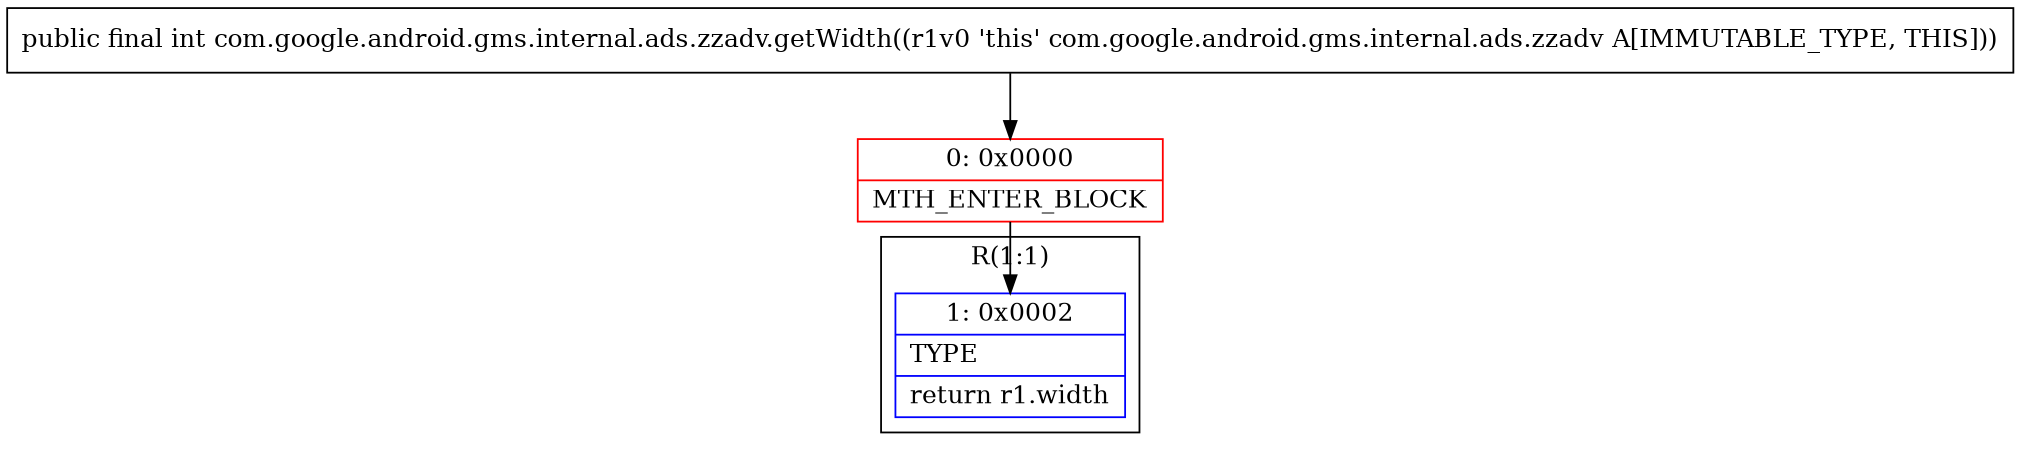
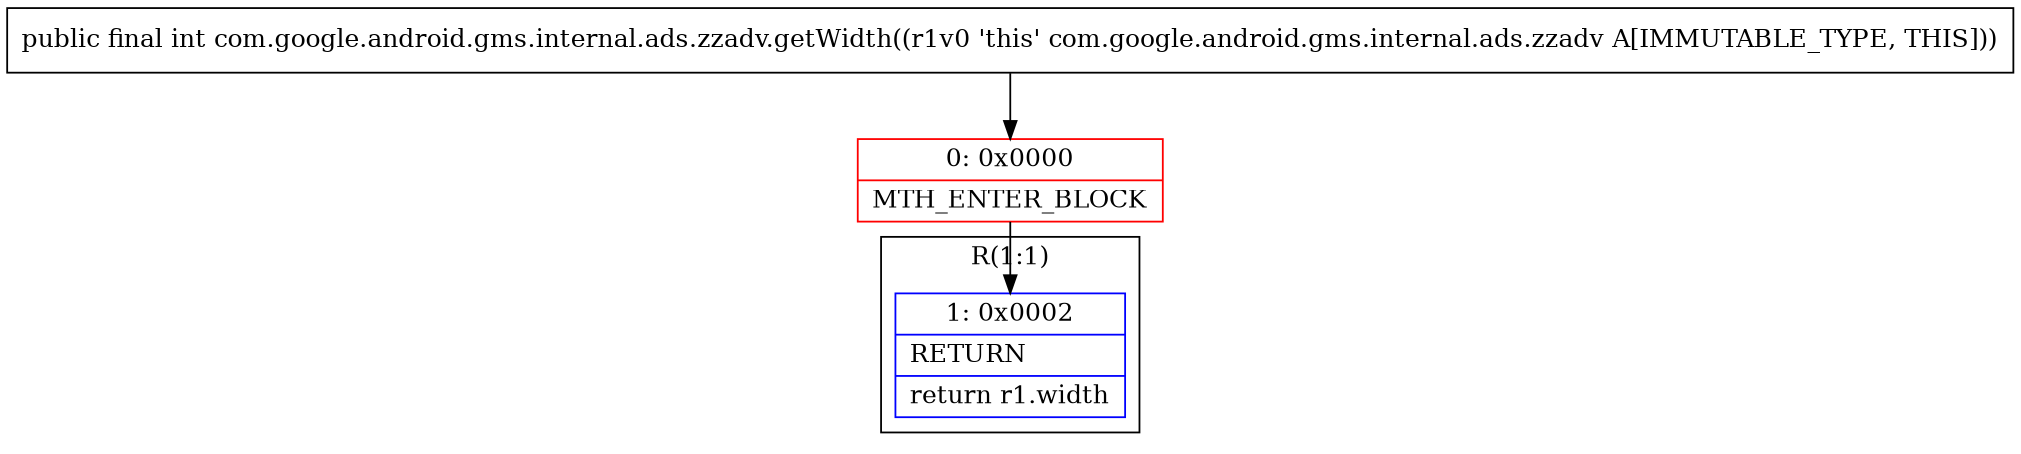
(945, 354) -> (968, 354)
